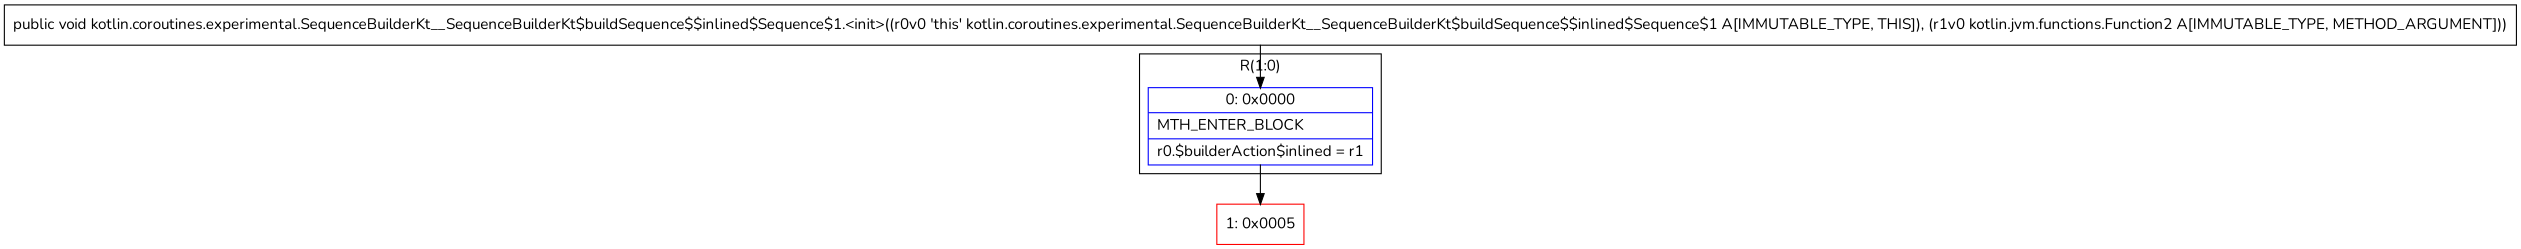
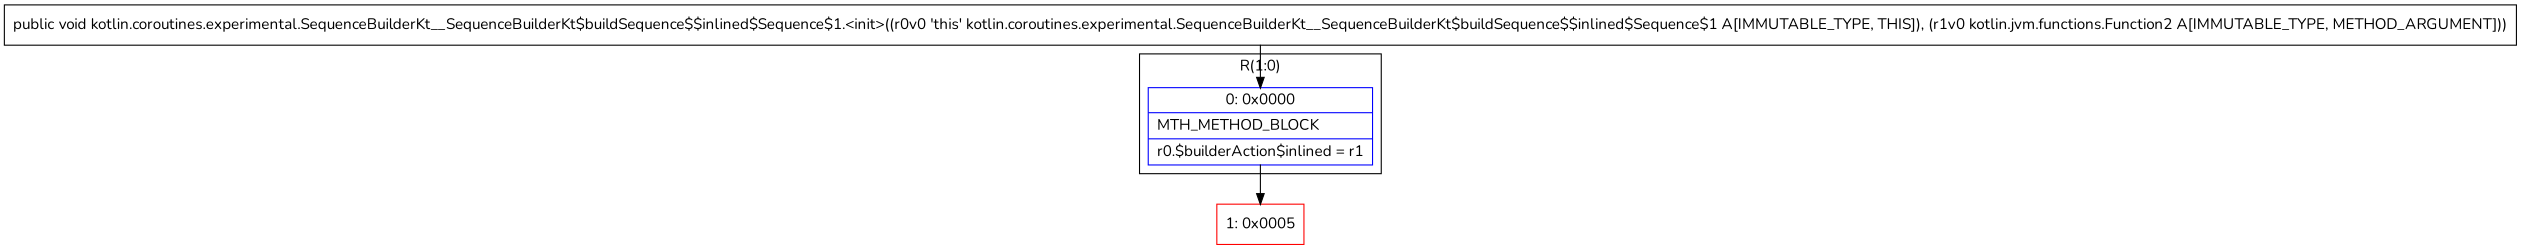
(1231, 125) -> (1239, 125)
